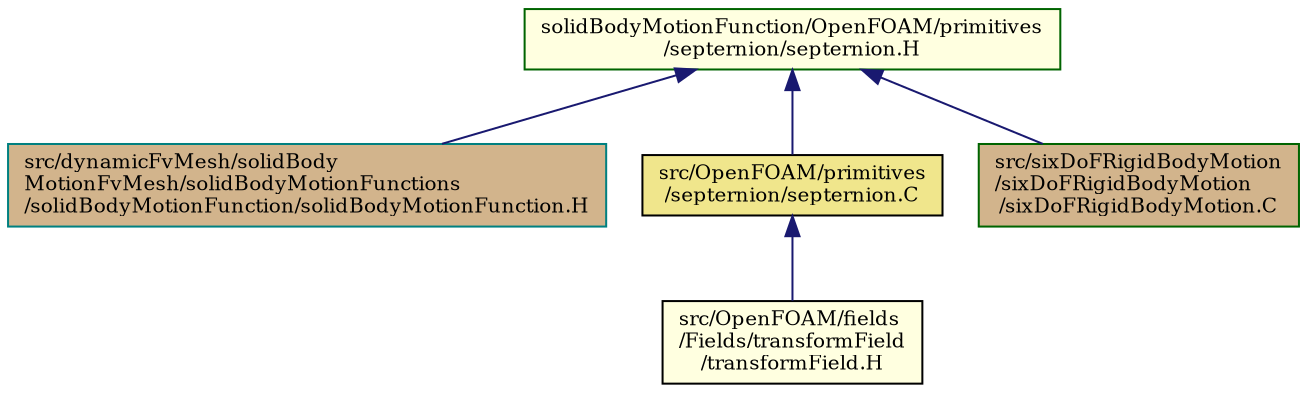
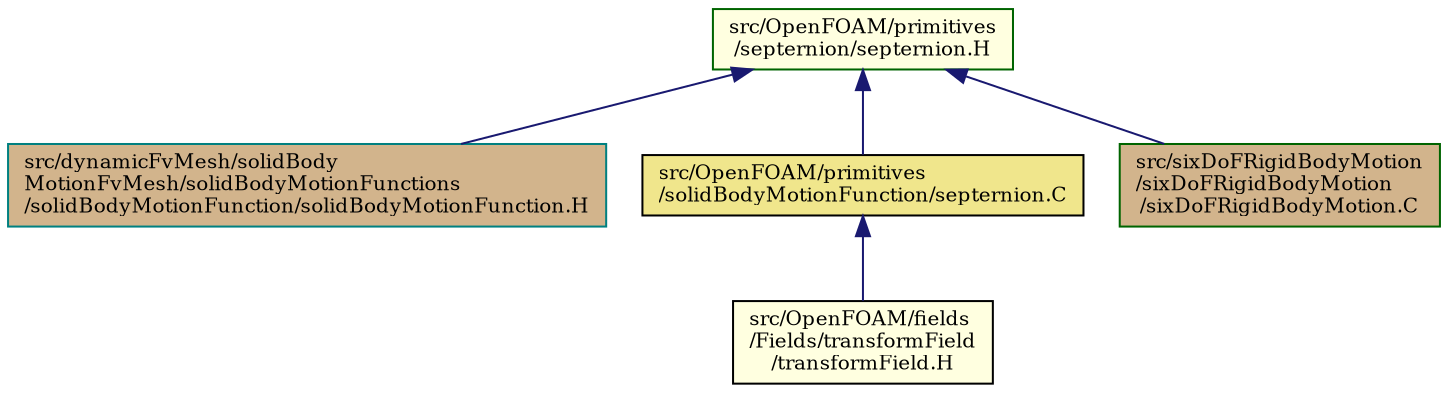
(792, 39) -> (863, 39)
(792, 185) -> (863, 185)
